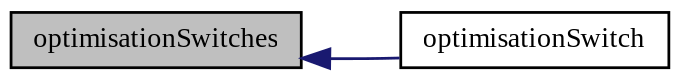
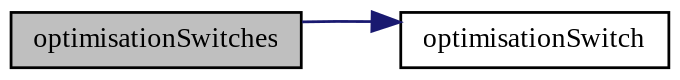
(365, 59) -> (337, 21)
